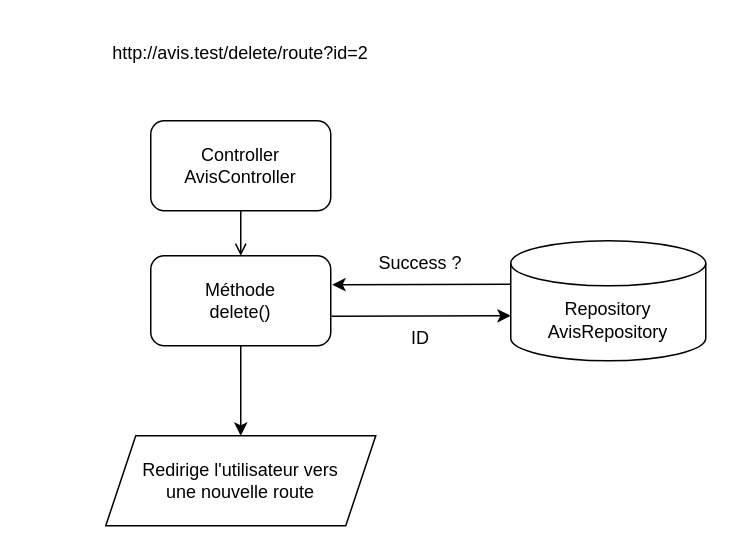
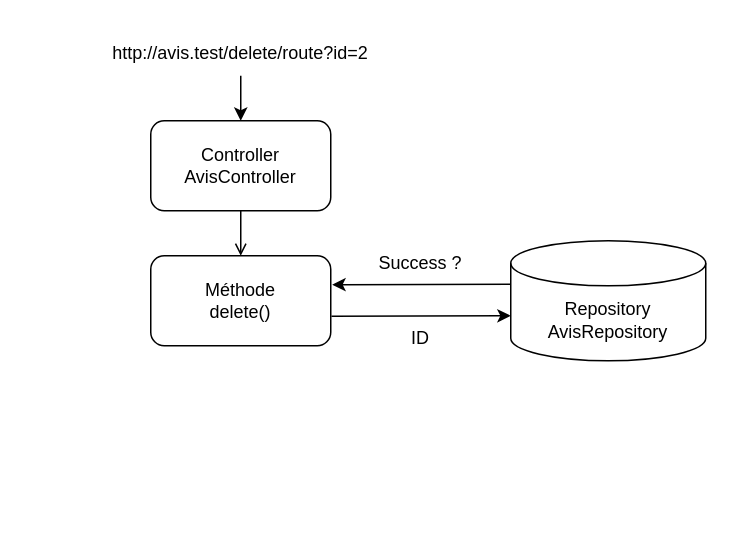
none -> (241, 93)
(241, 386) -> none
(241, 481) -> none
